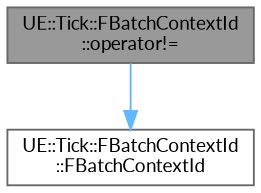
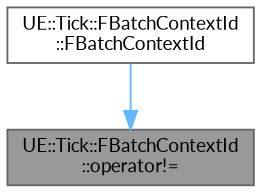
(131, 87) -> (131, 87)
